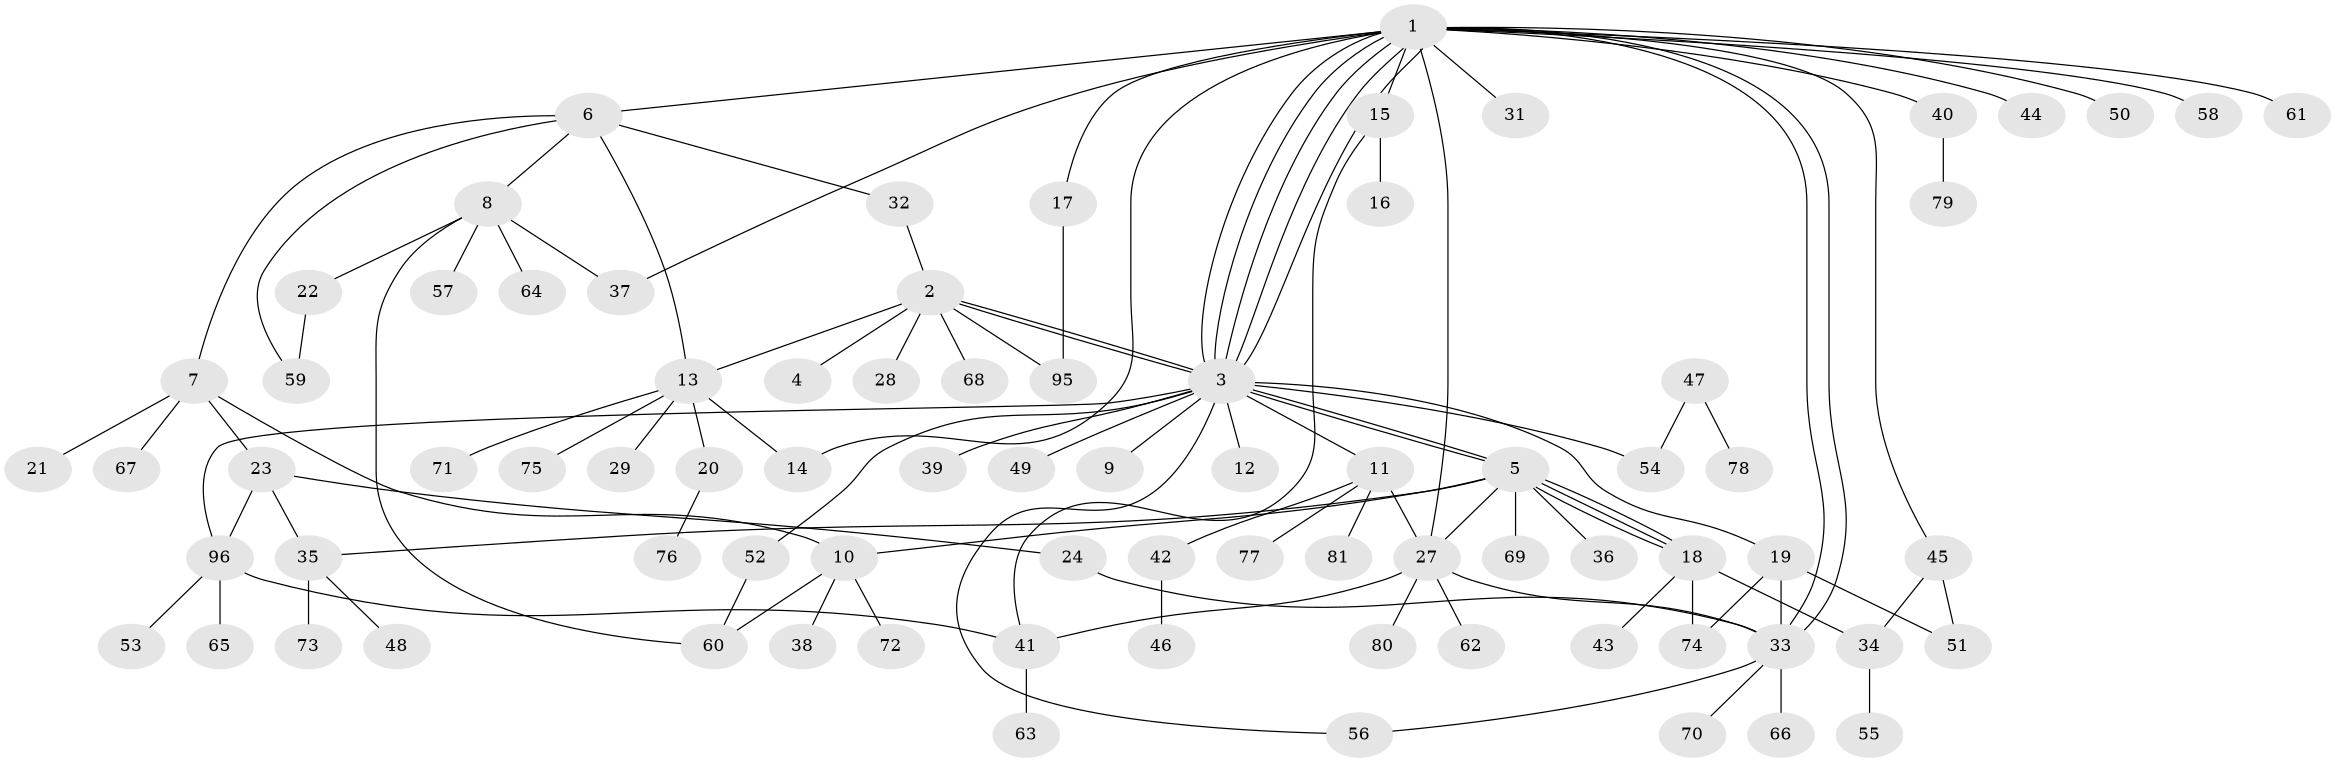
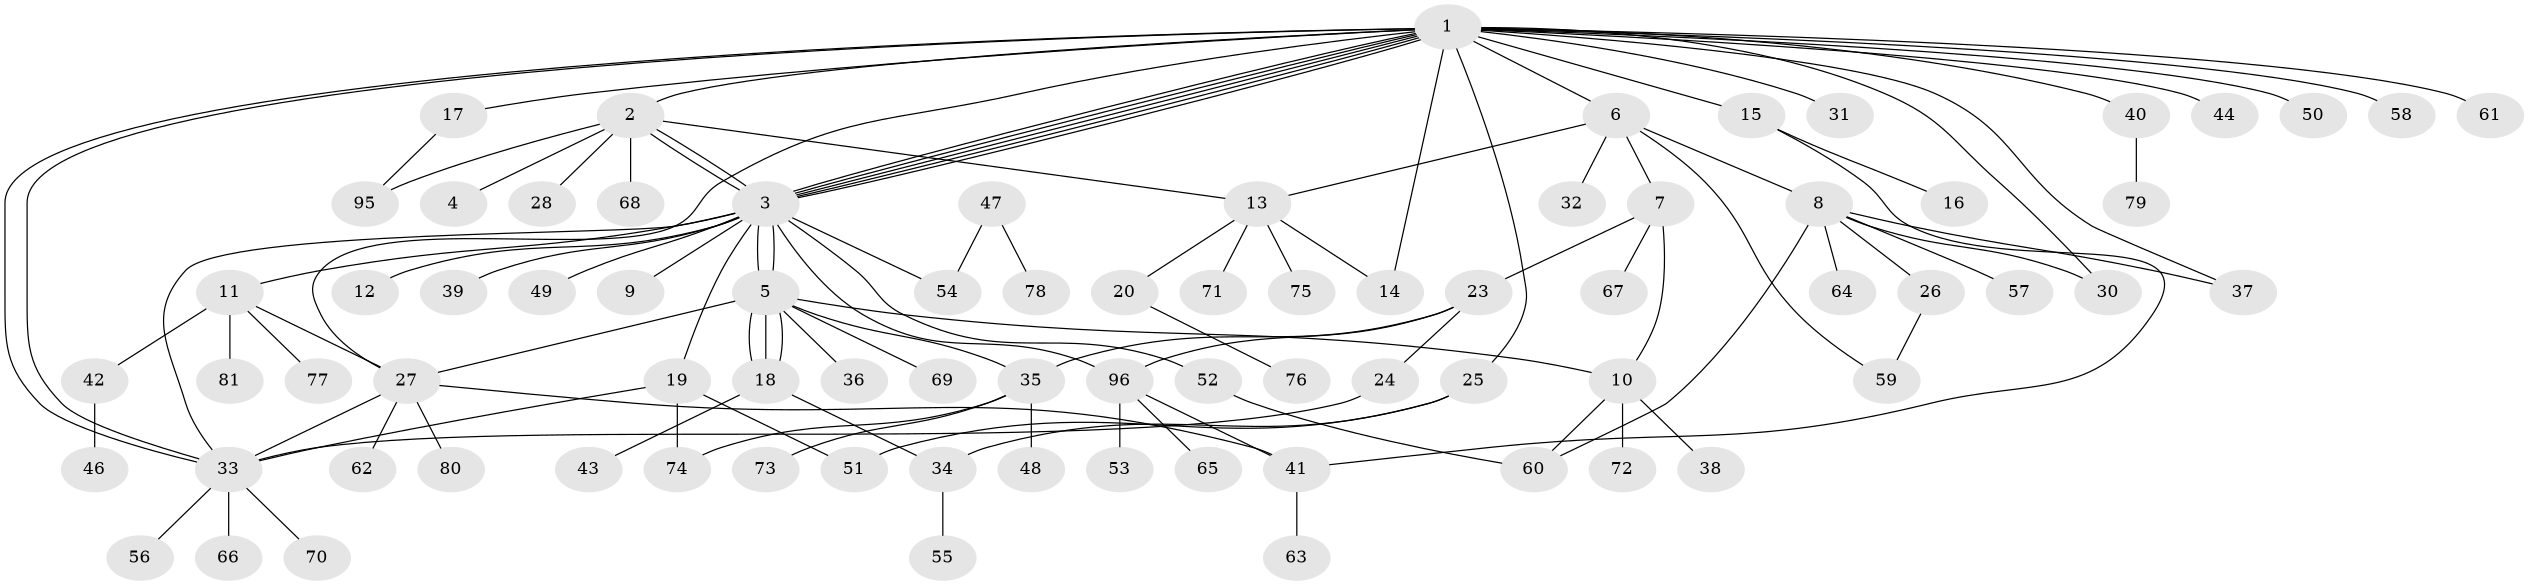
(915, 248) -> (1034, 52)
(309, 293) -> (1931, 293)
none -> (2108, 293)
(38, 470) -> none
(621, 470) -> none
(1938, 558) -> (1474, 381)
(1693, 602) -> (839, 426)
(957, 616) -> (361, 240)
